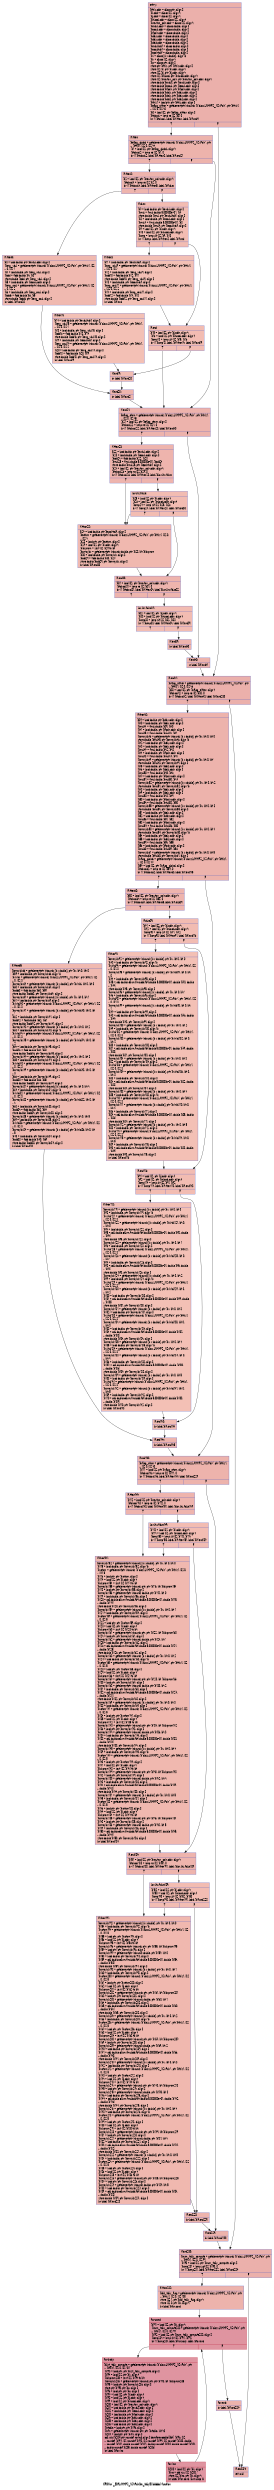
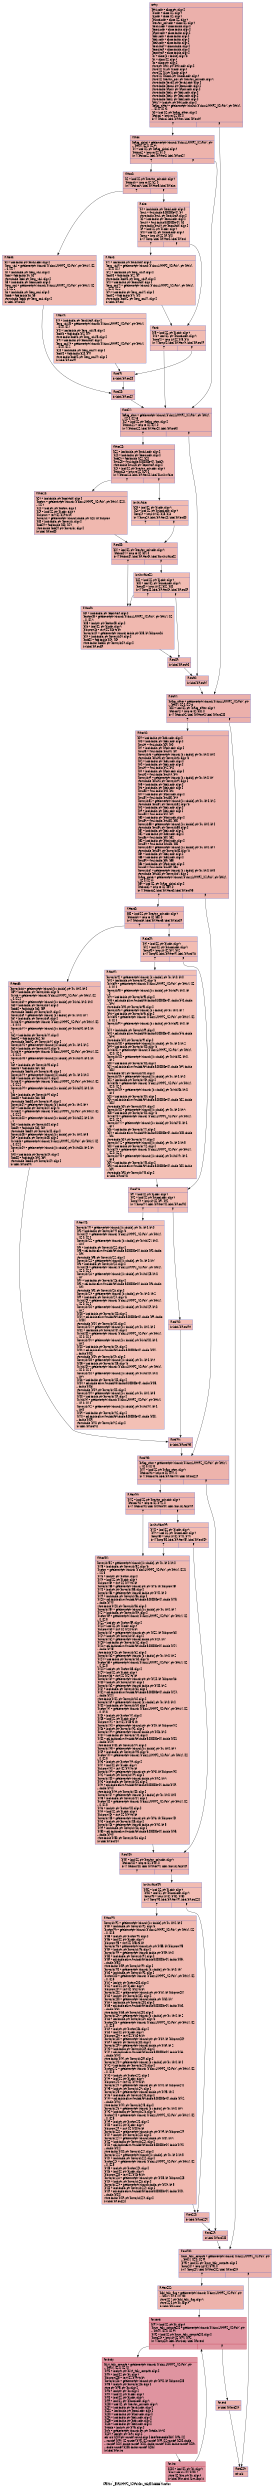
(128, 518) -> none
none -> (128, 628)
(163, 1414) -> none
(144, 1894) -> none
